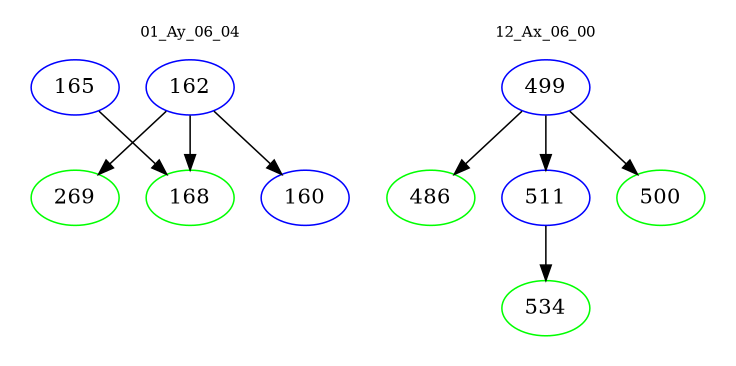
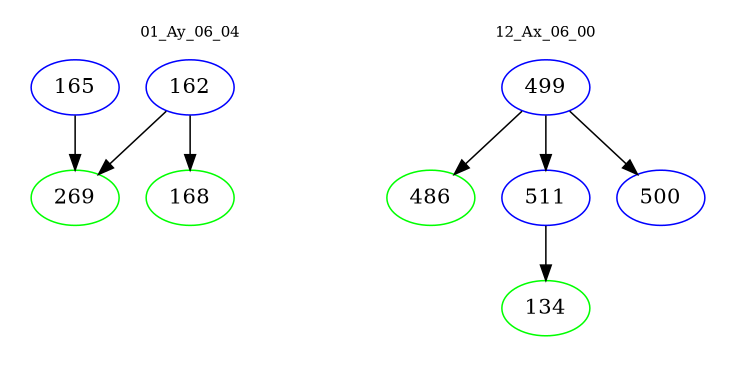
(126, 136) -> (75, 135)
(305, 198) -> none
(661, 198) -> (661, 198)
(546, 308) -> (546, 308)
